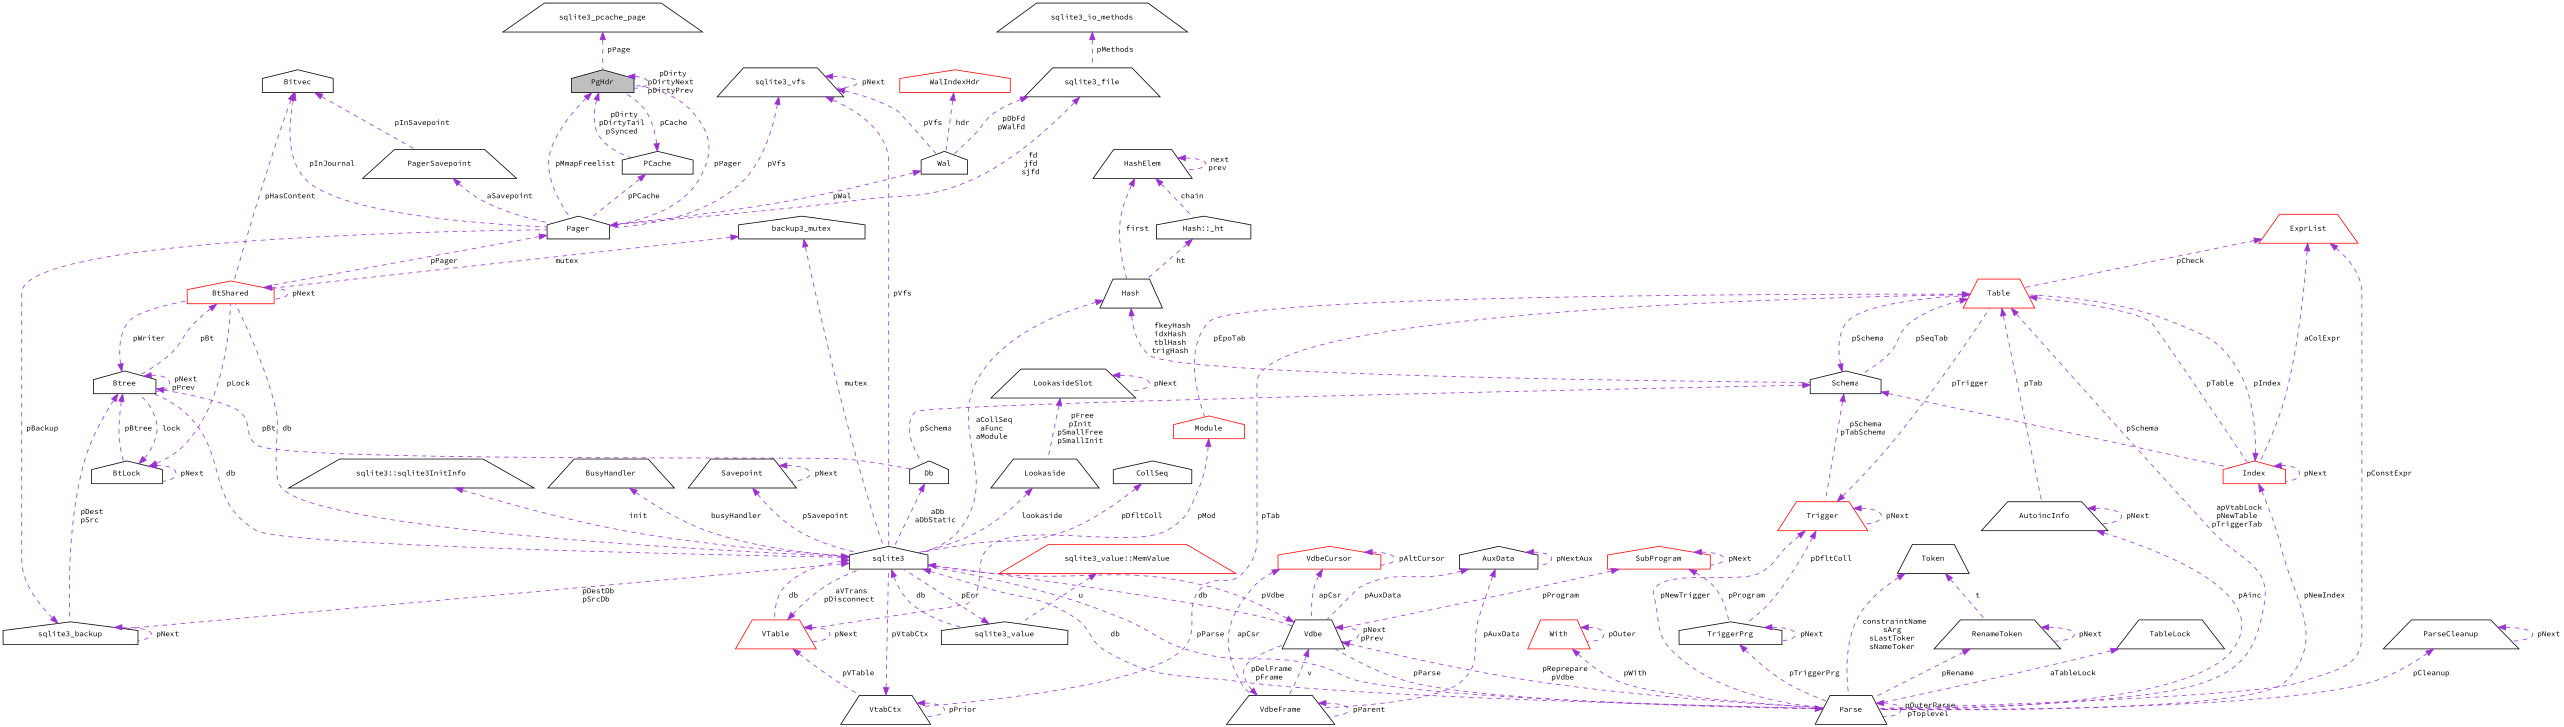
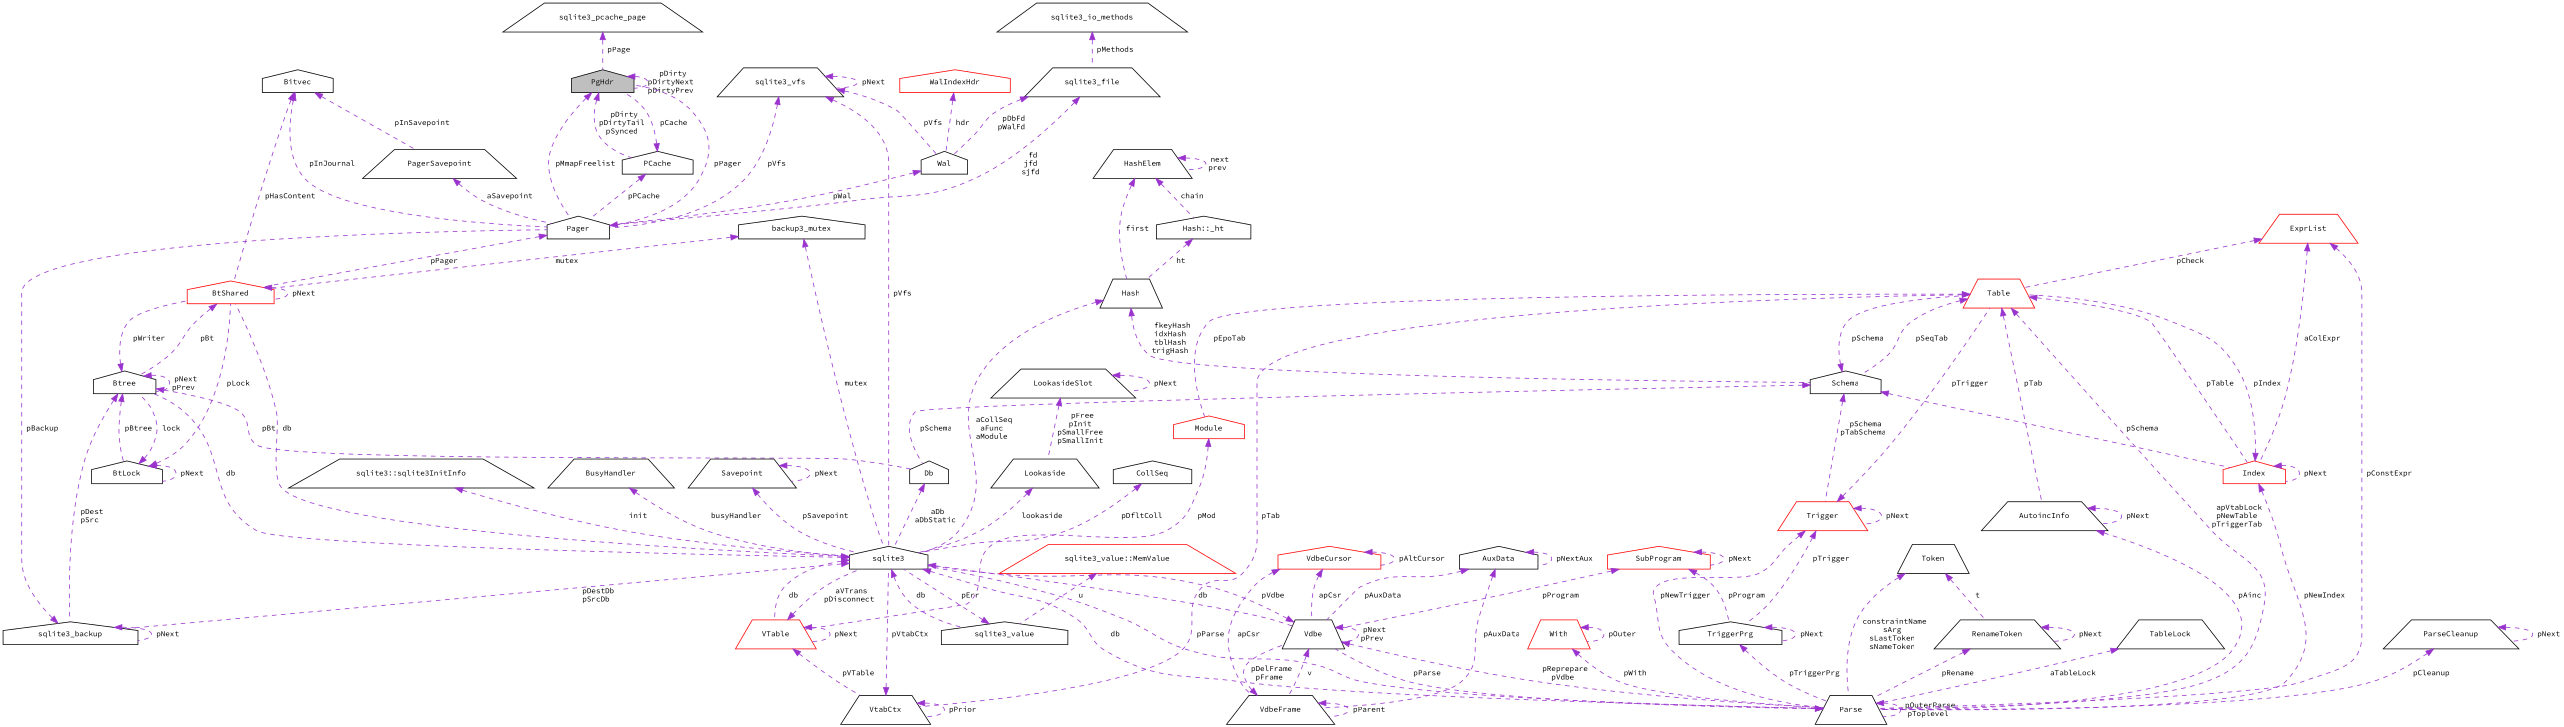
(1829, 559) -> (1829, 559)
